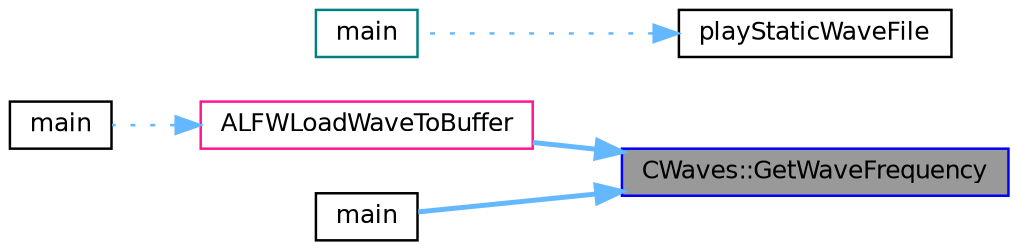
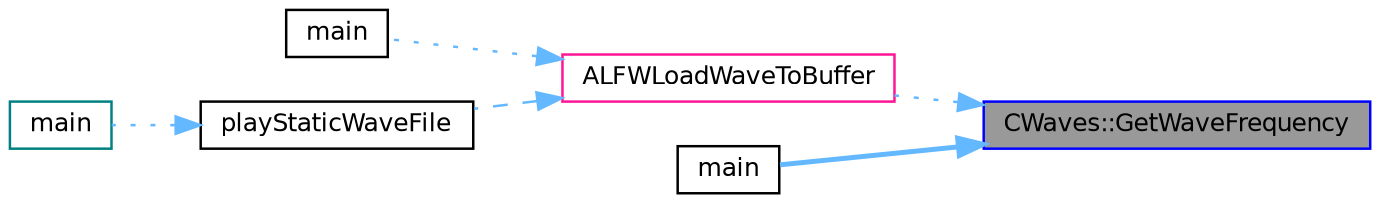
none -> (506, 105)
(565, 146) -> (926, 99)
